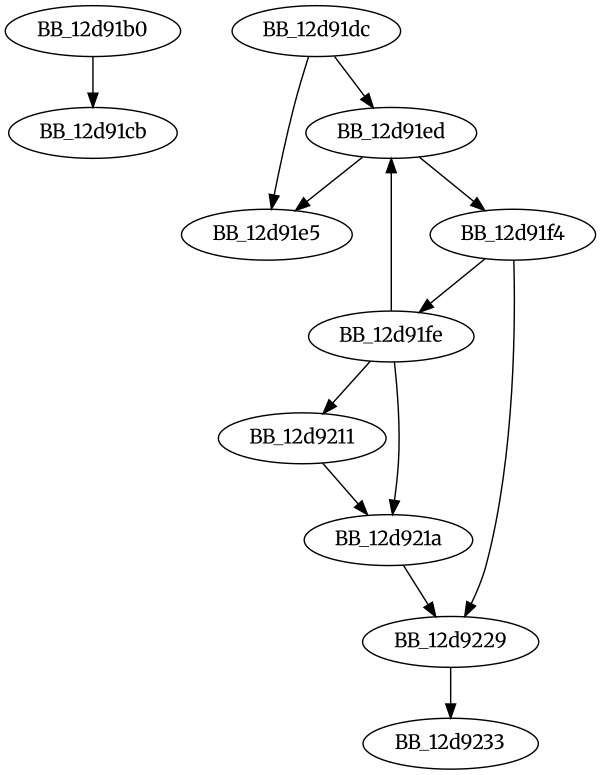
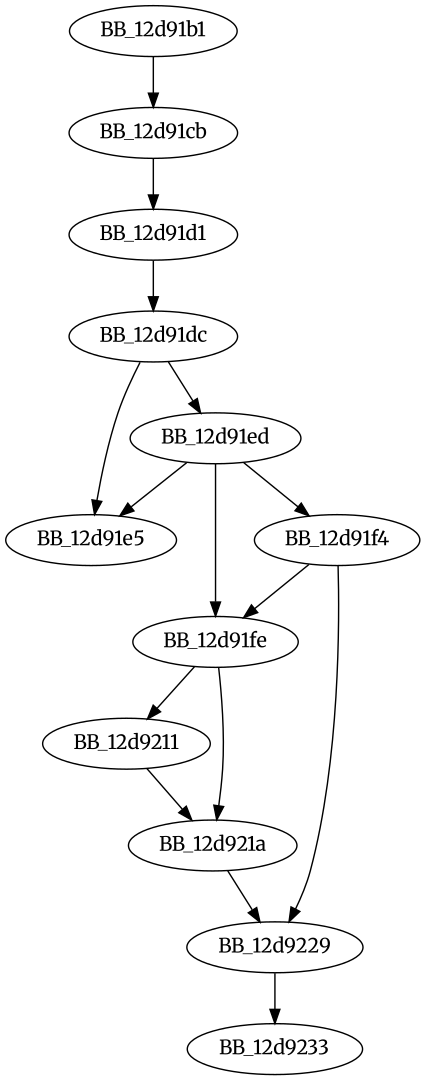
(93, 31) -> (153, 31)
none -> (153, 235)
(391, 242) -> (216, 533)
